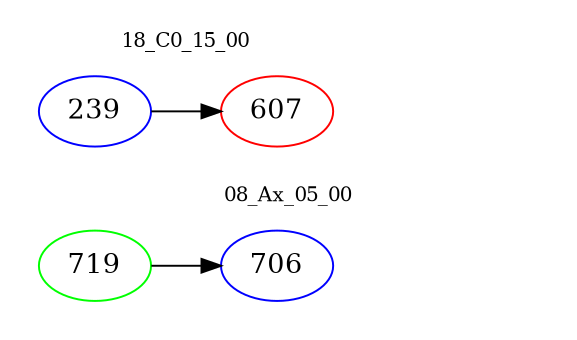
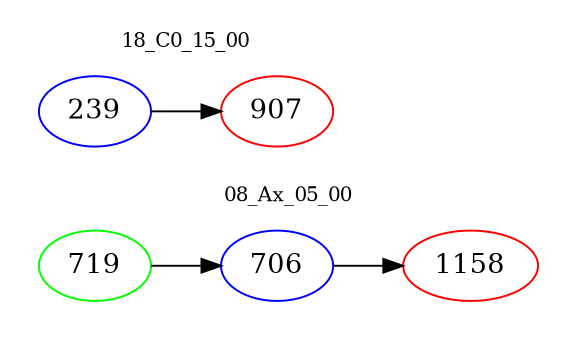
(277, 111) -> (277, 111)
none -> (471, 266)
